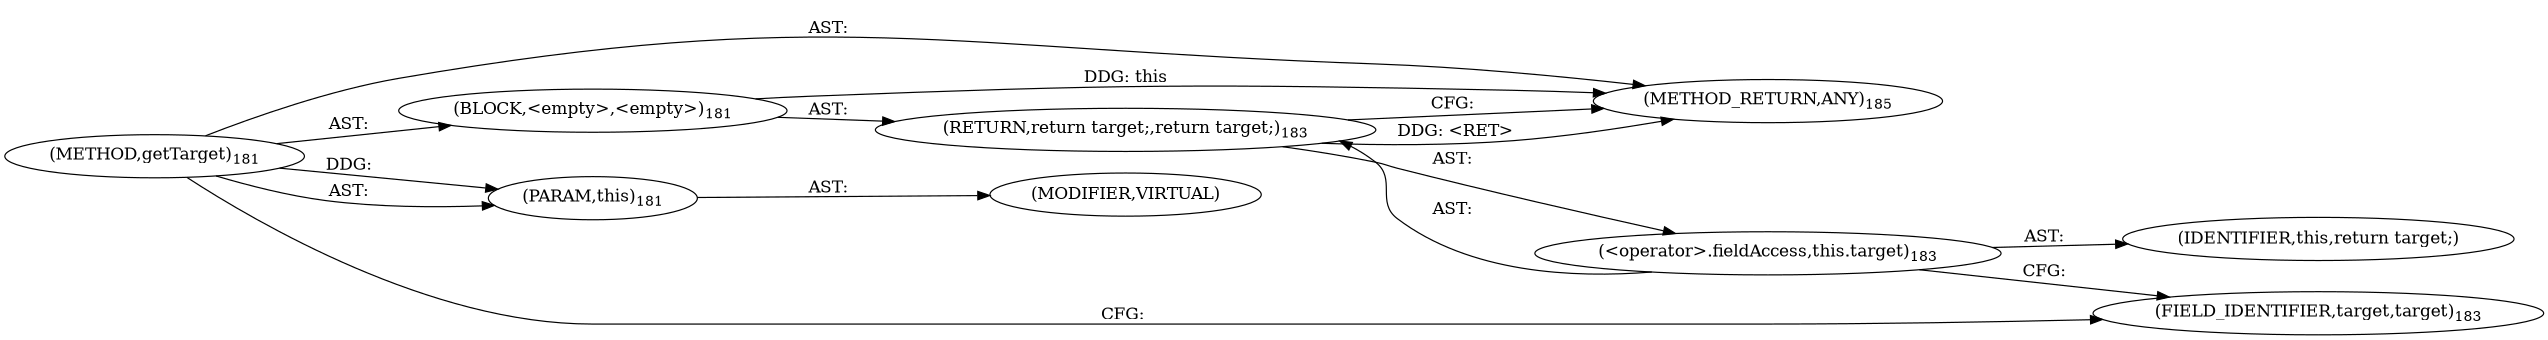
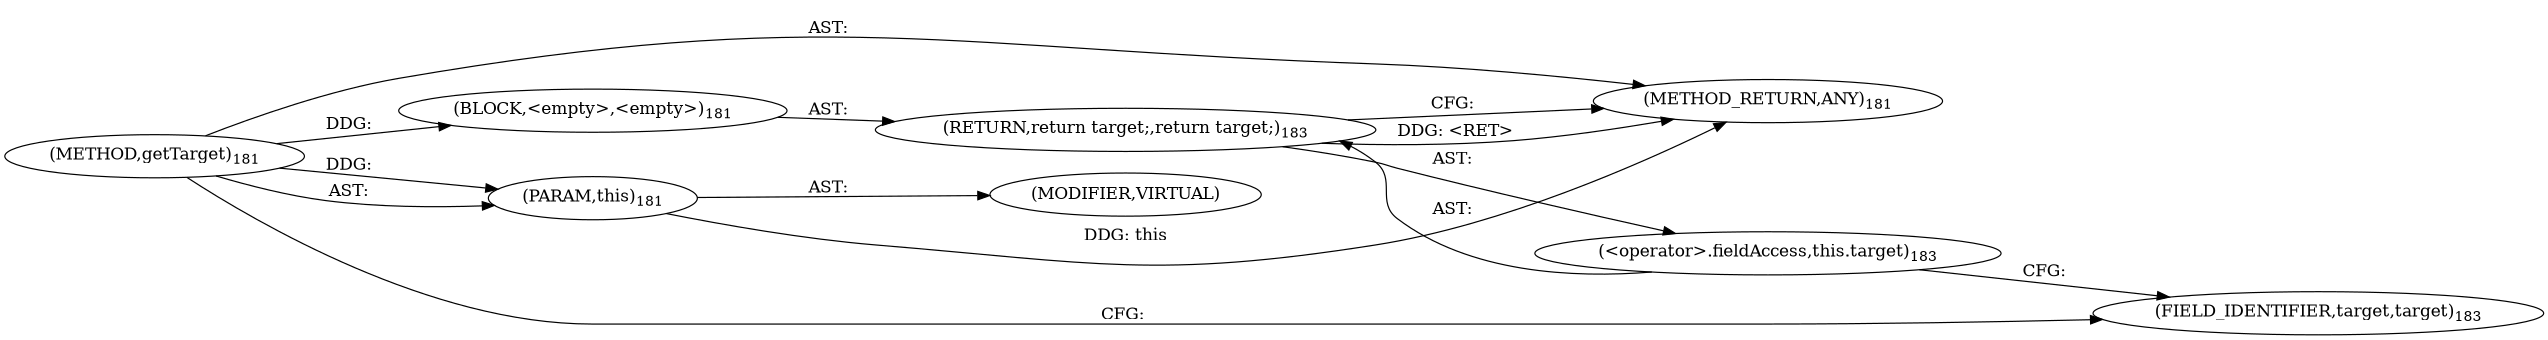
(1174, 86) -> (1200, 264)
(1879, 99) -> (1879, 99)
(352, 124) -> (352, 124)
(2318, 239) -> none
